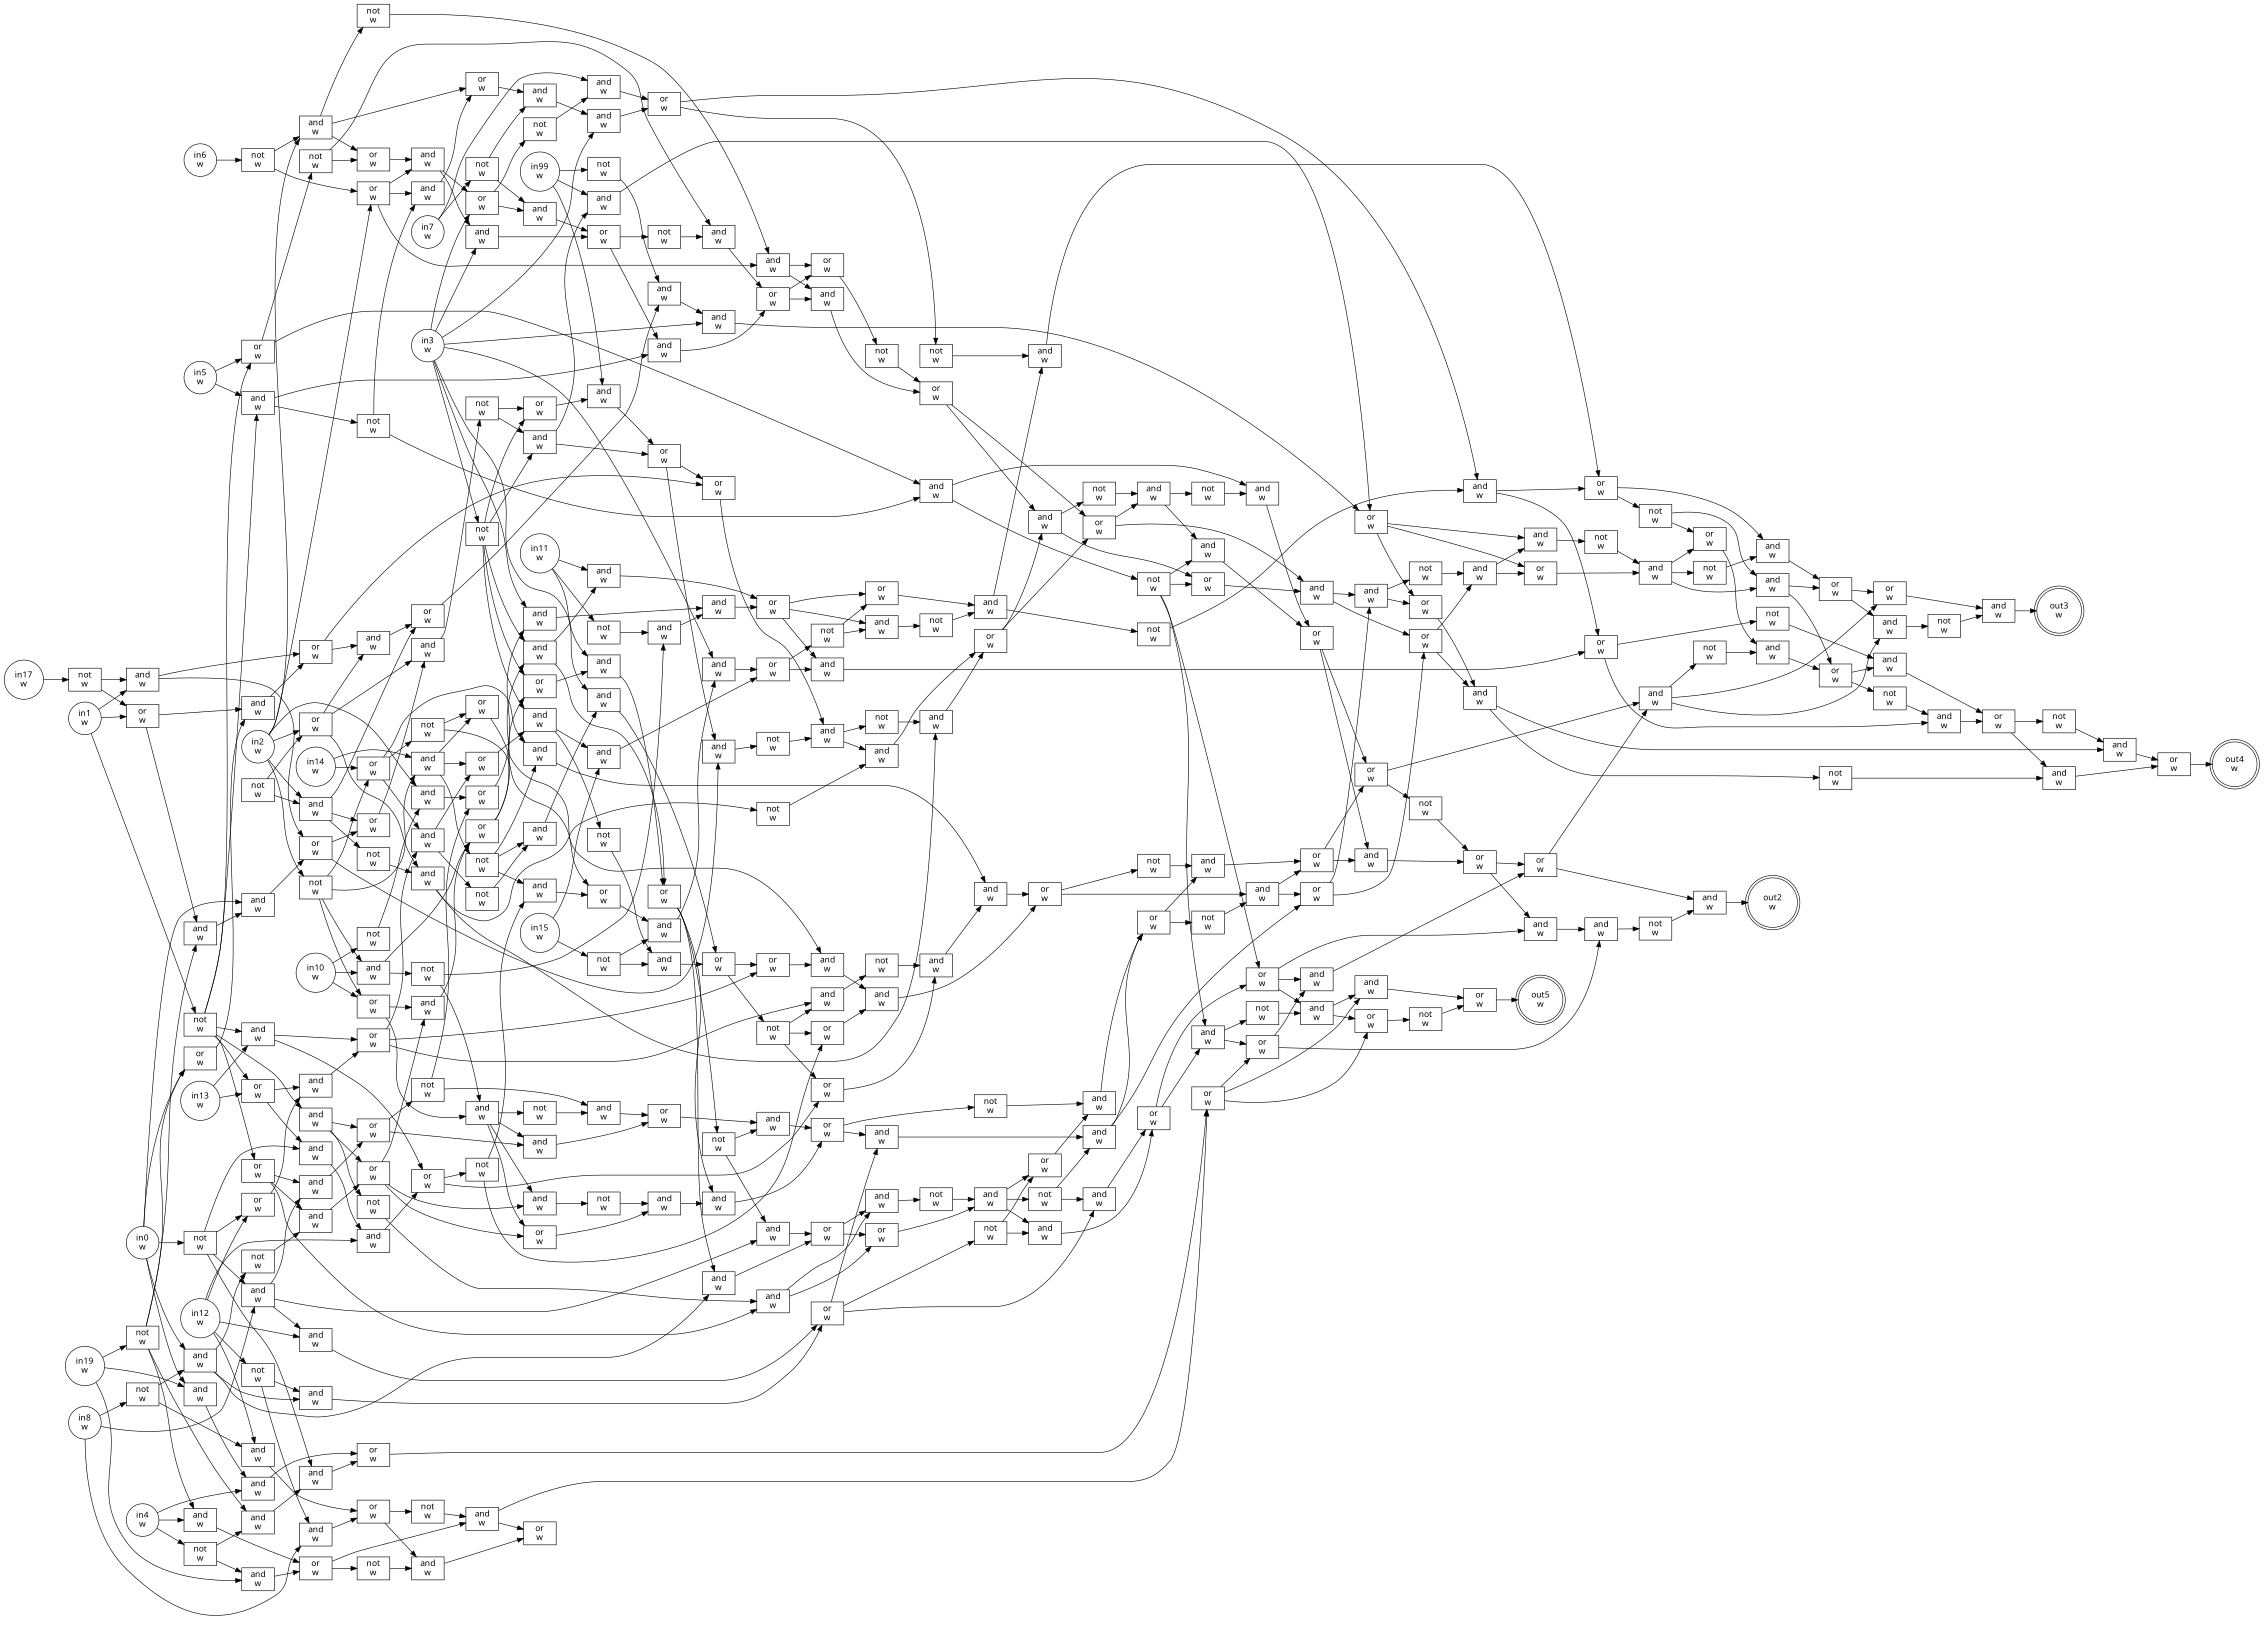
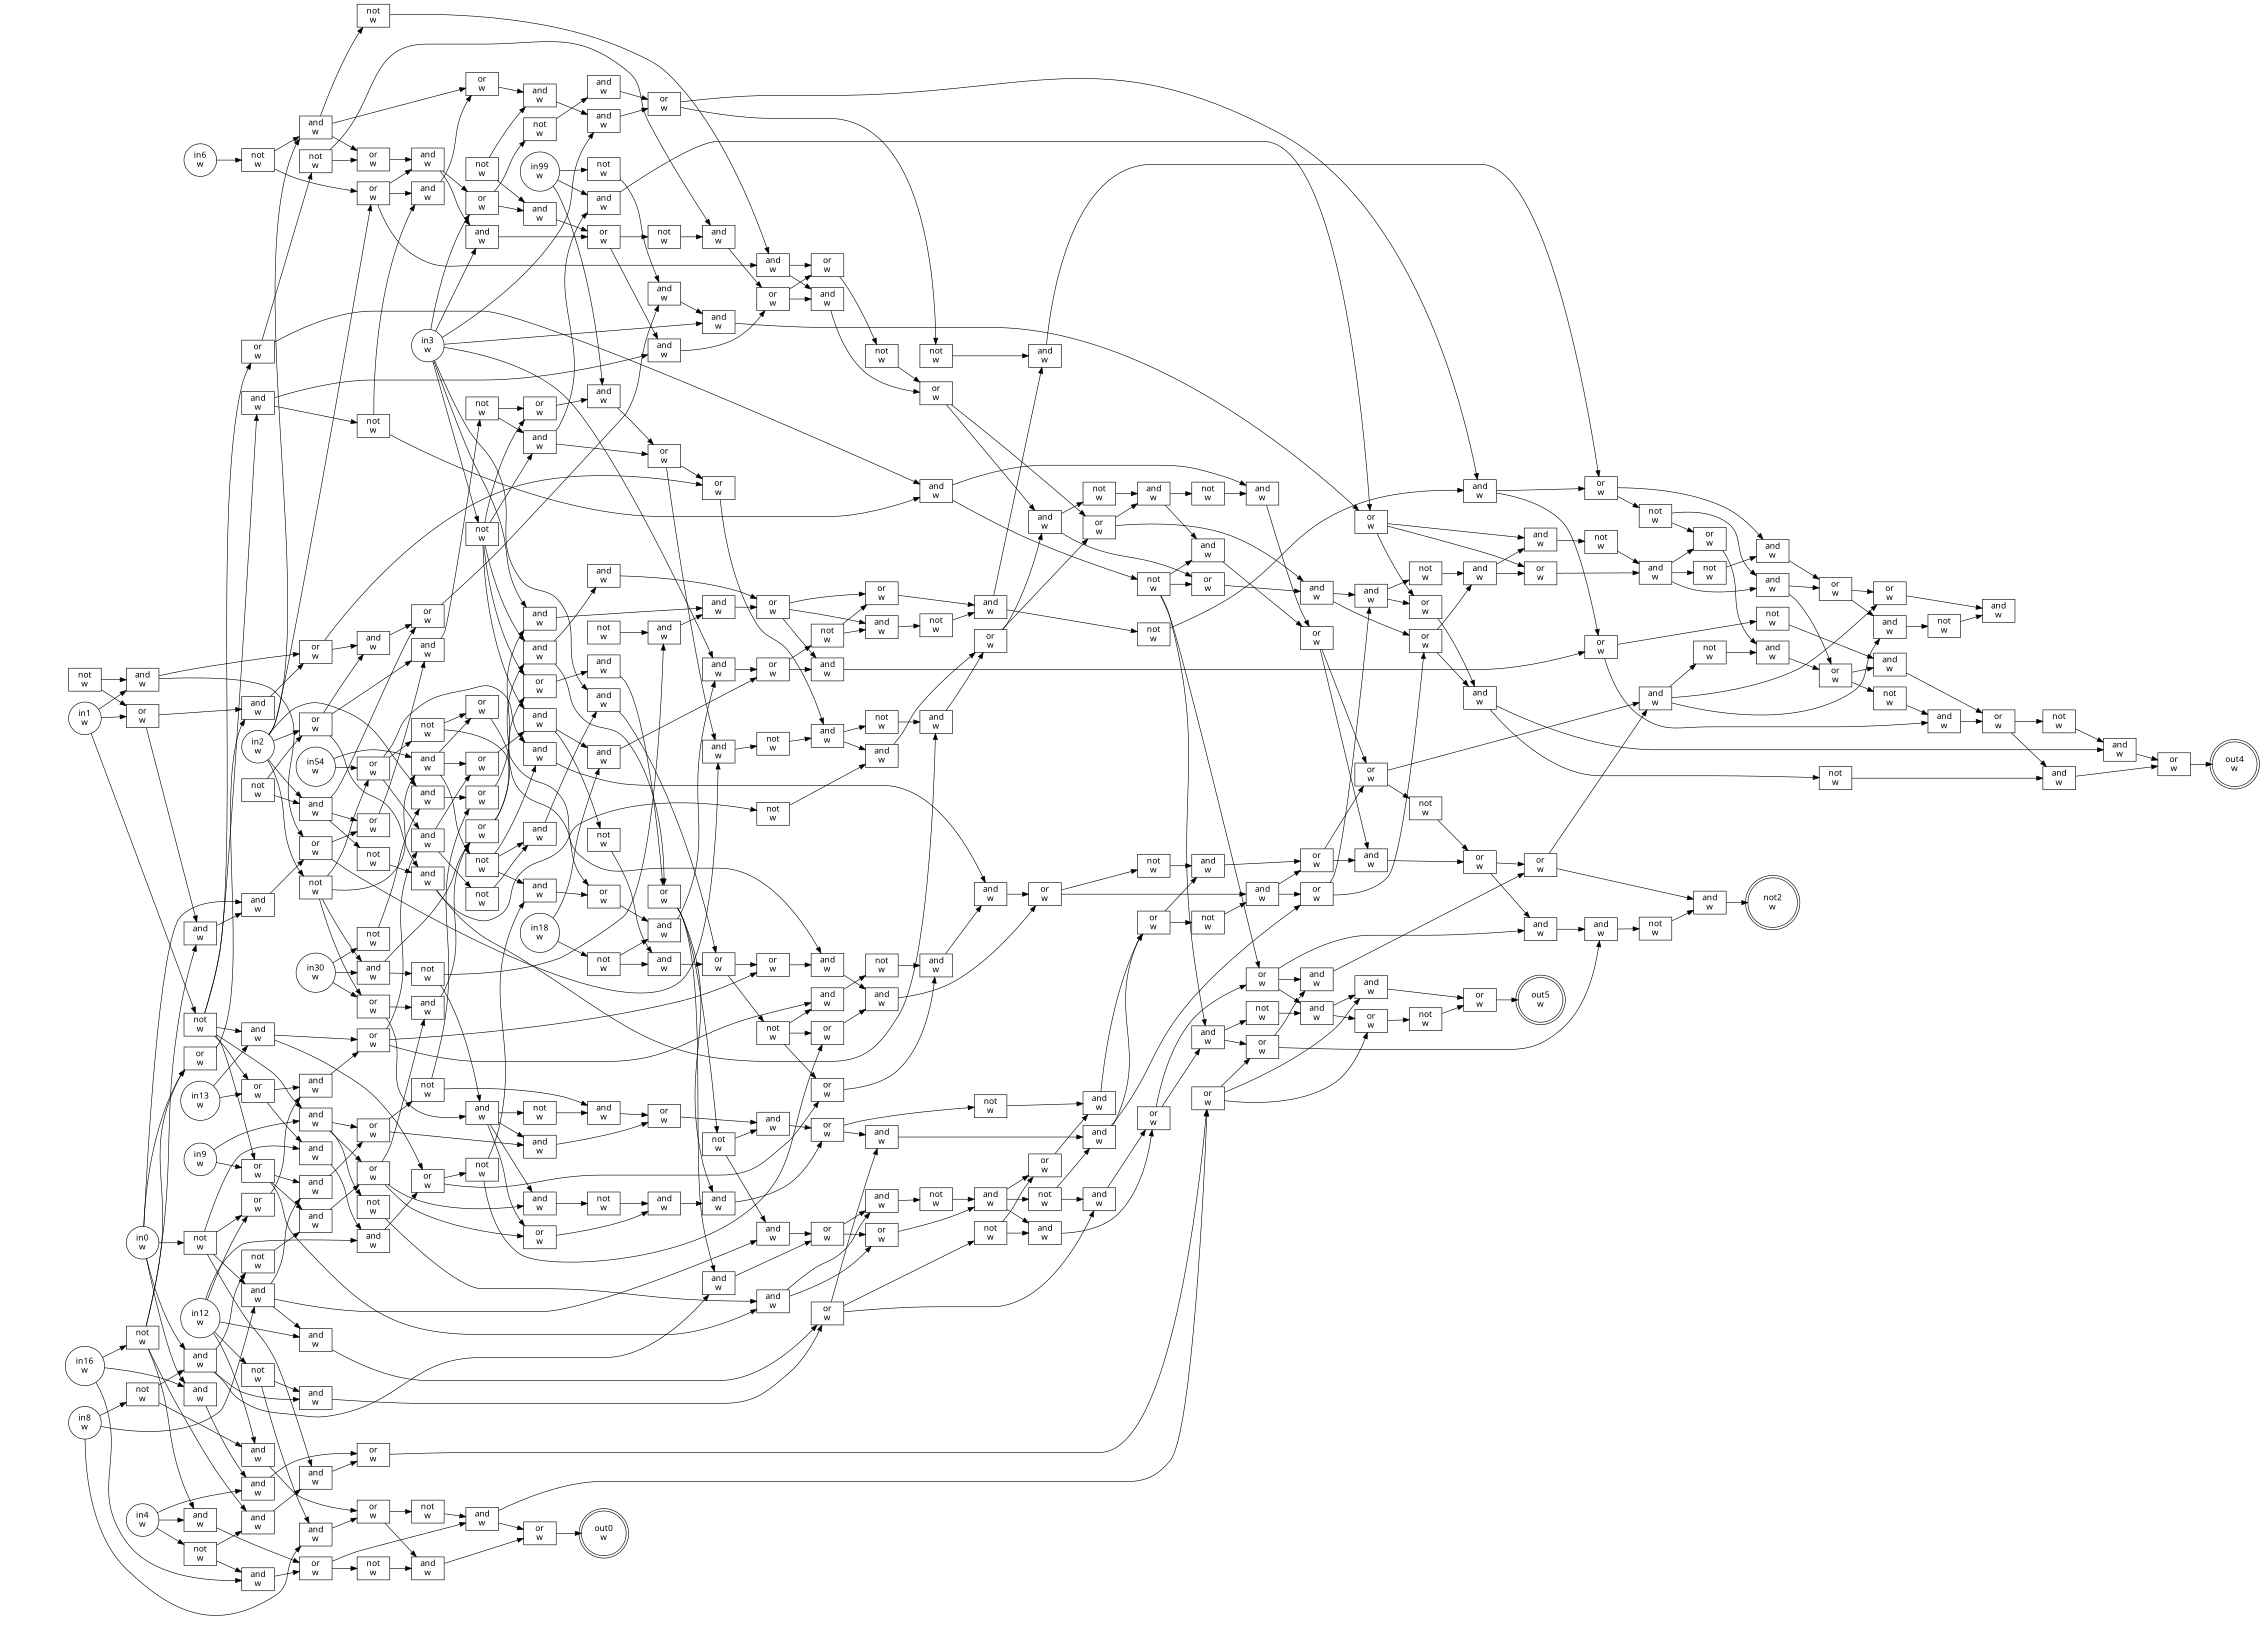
(428, 232) -> none
(200, 378) -> none
(540, 553) -> none
(2059, 611) -> none
(24, 680) -> none
(316, 767) -> (316, 767)
(1773, 903) -> (1773, 903)
(540, 933) -> (540, 933)
(316, 973) -> (316, 973)
none -> (200, 1159)
(85, 1366) -> (85, 1366)
none -> (604, 1533)
